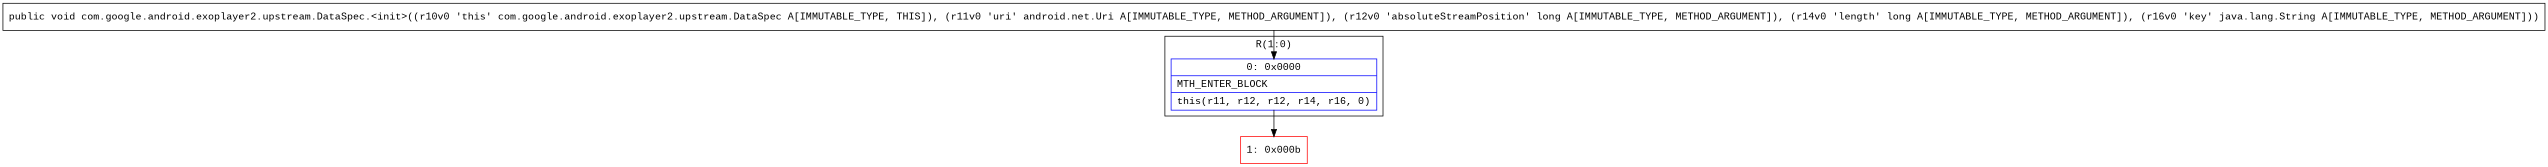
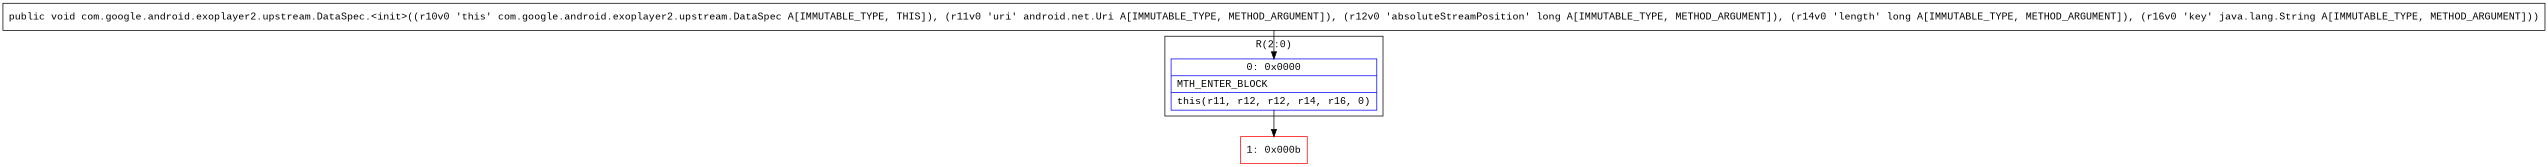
(1274, 45) -> (1274, 45)
